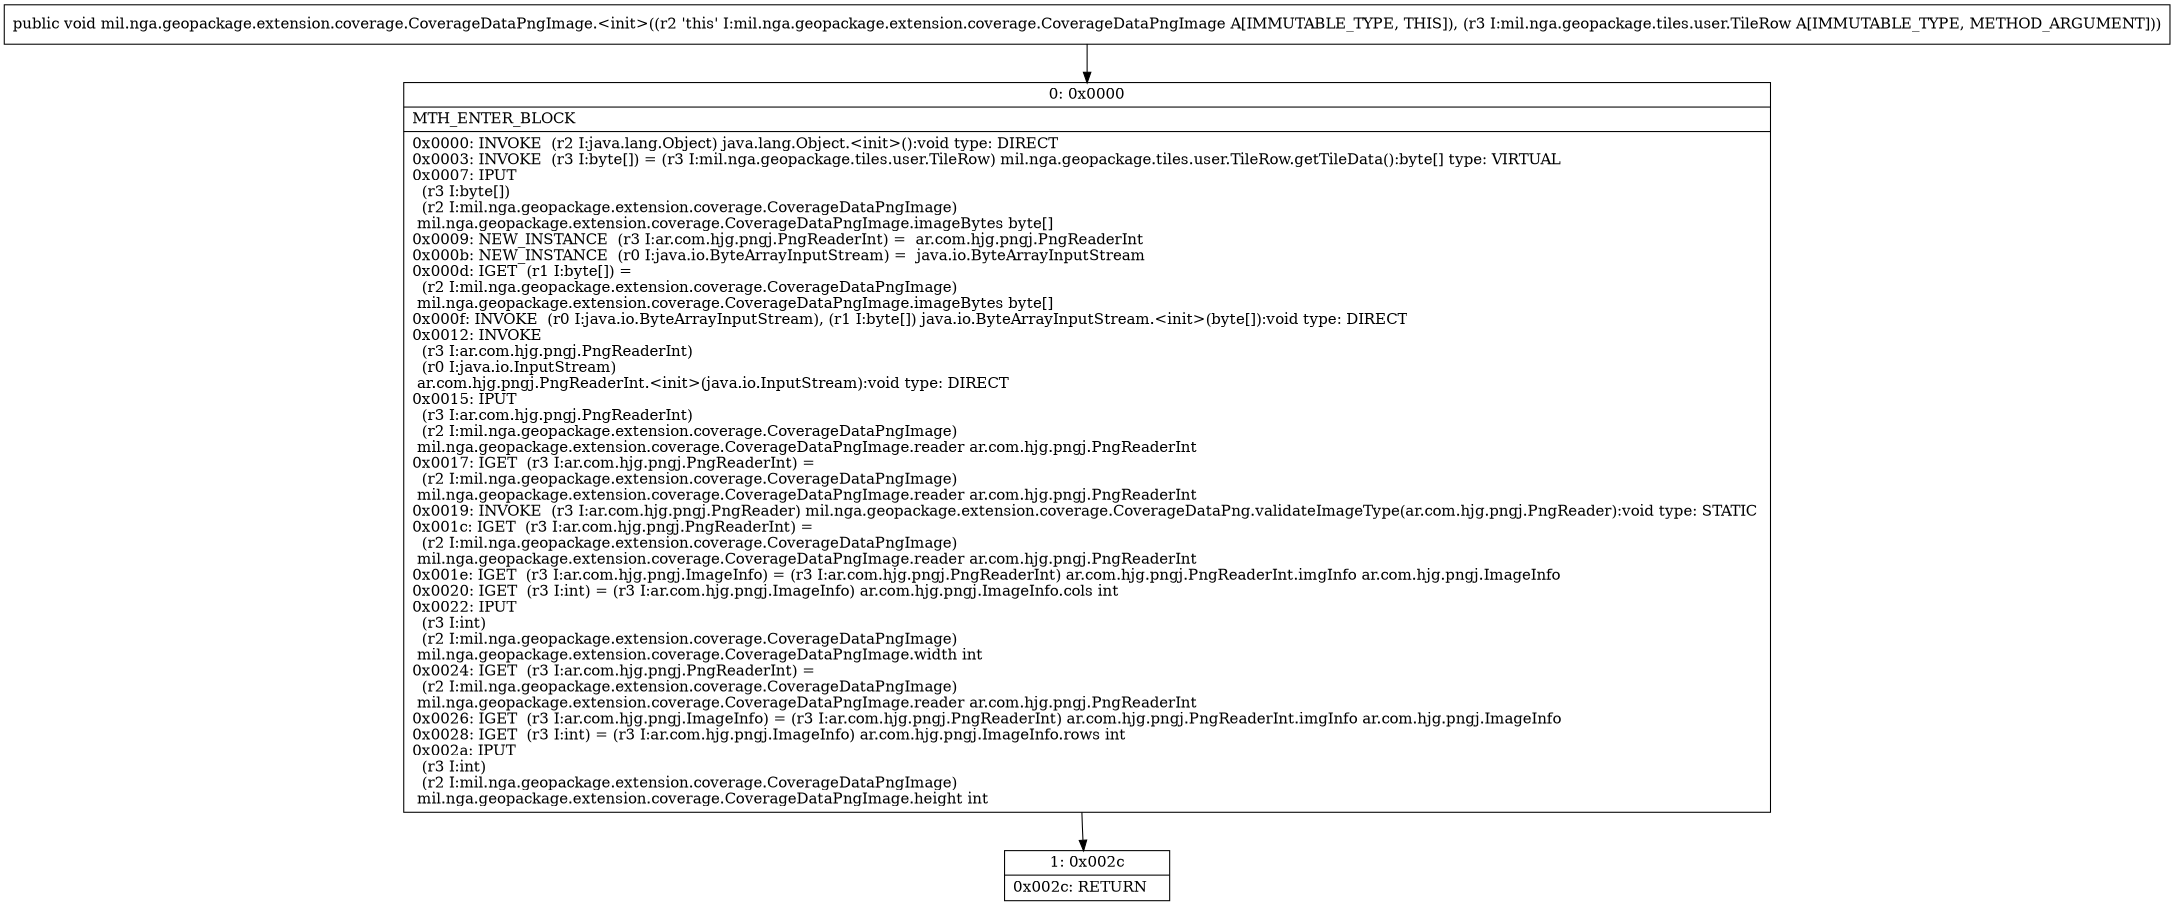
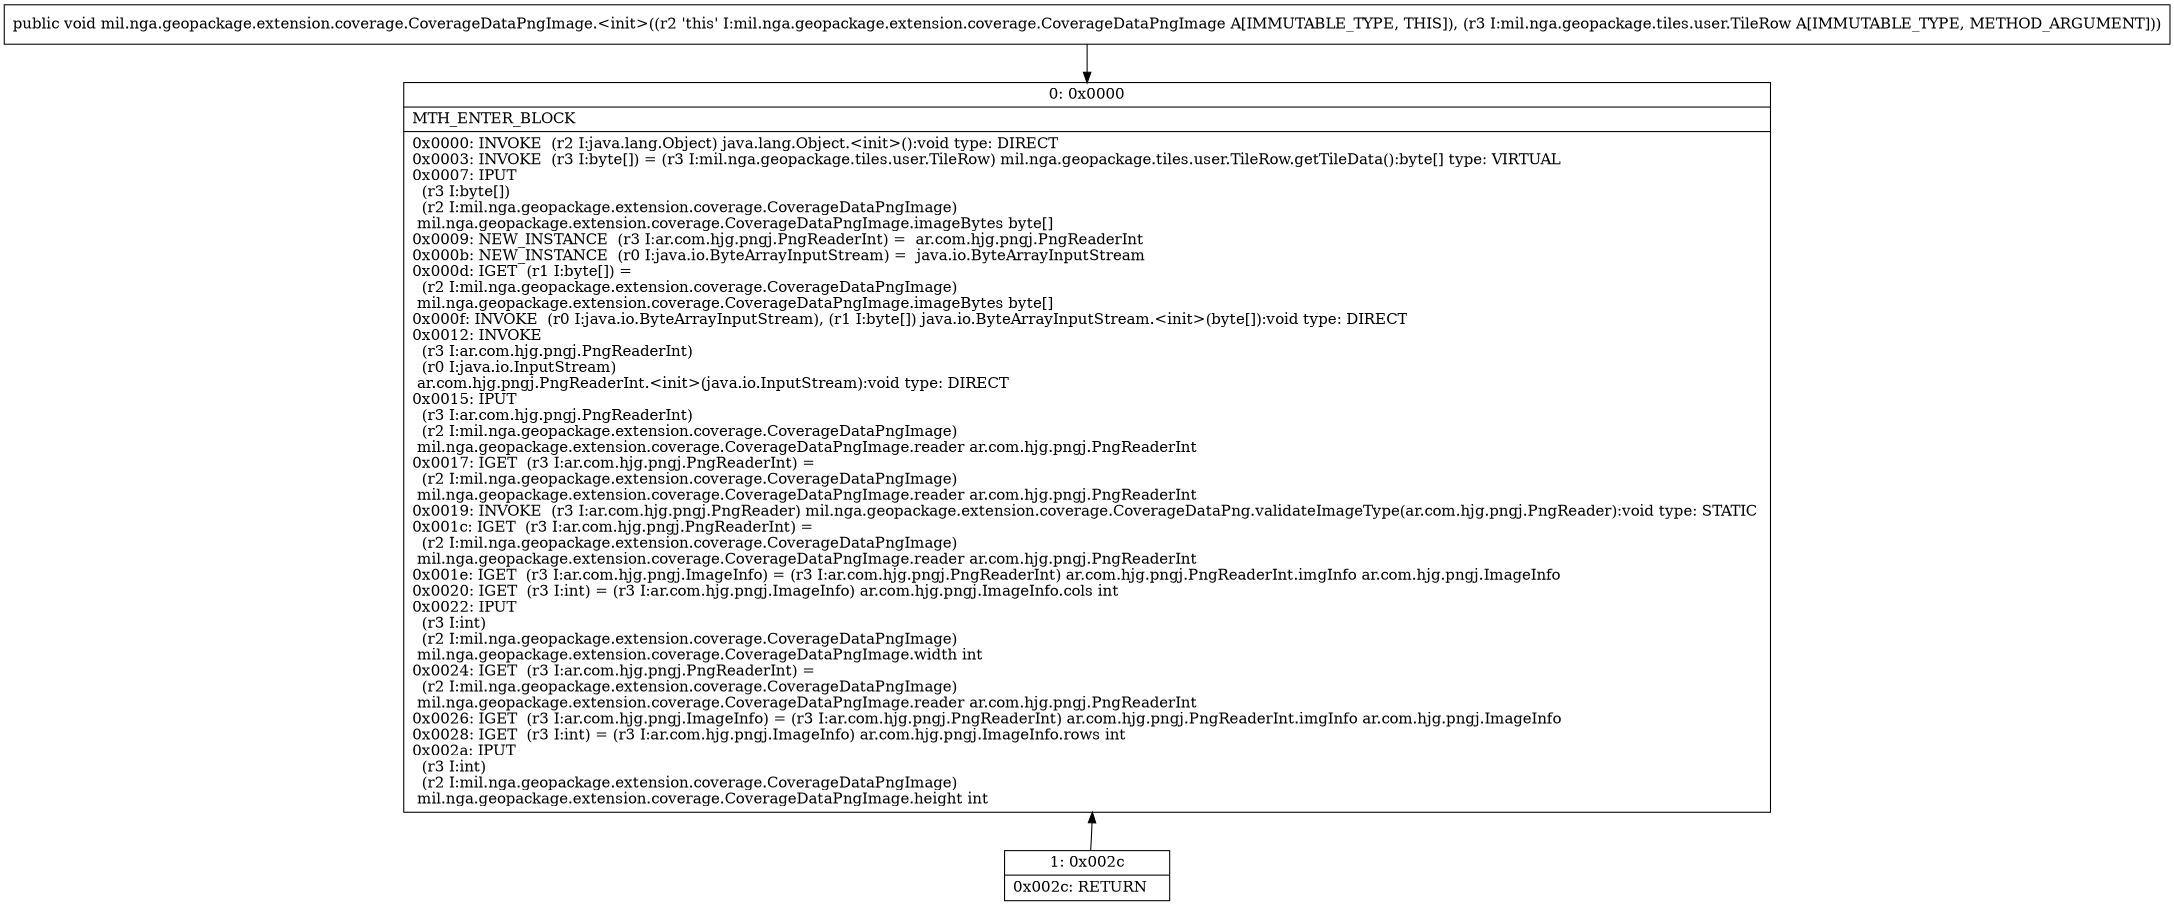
(1082, 826) -> (1091, 837)
